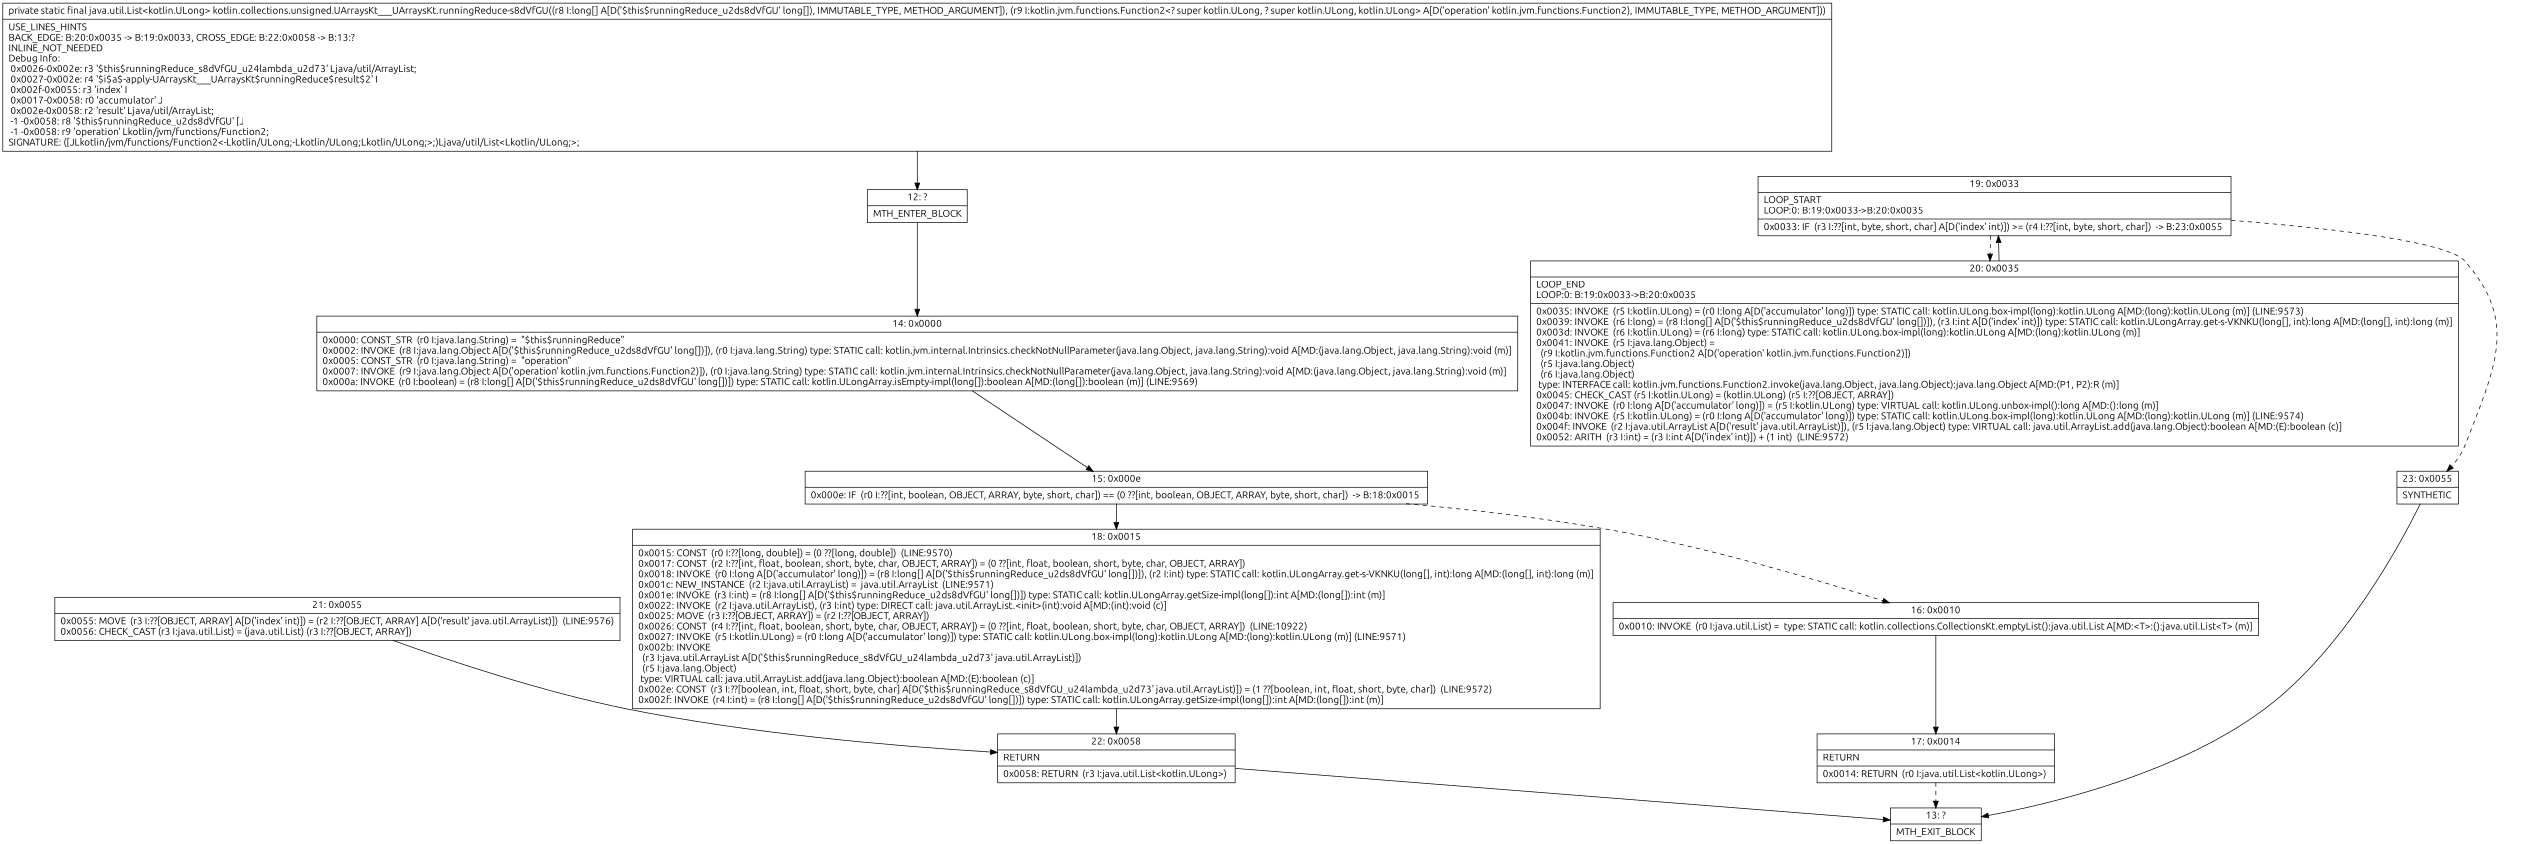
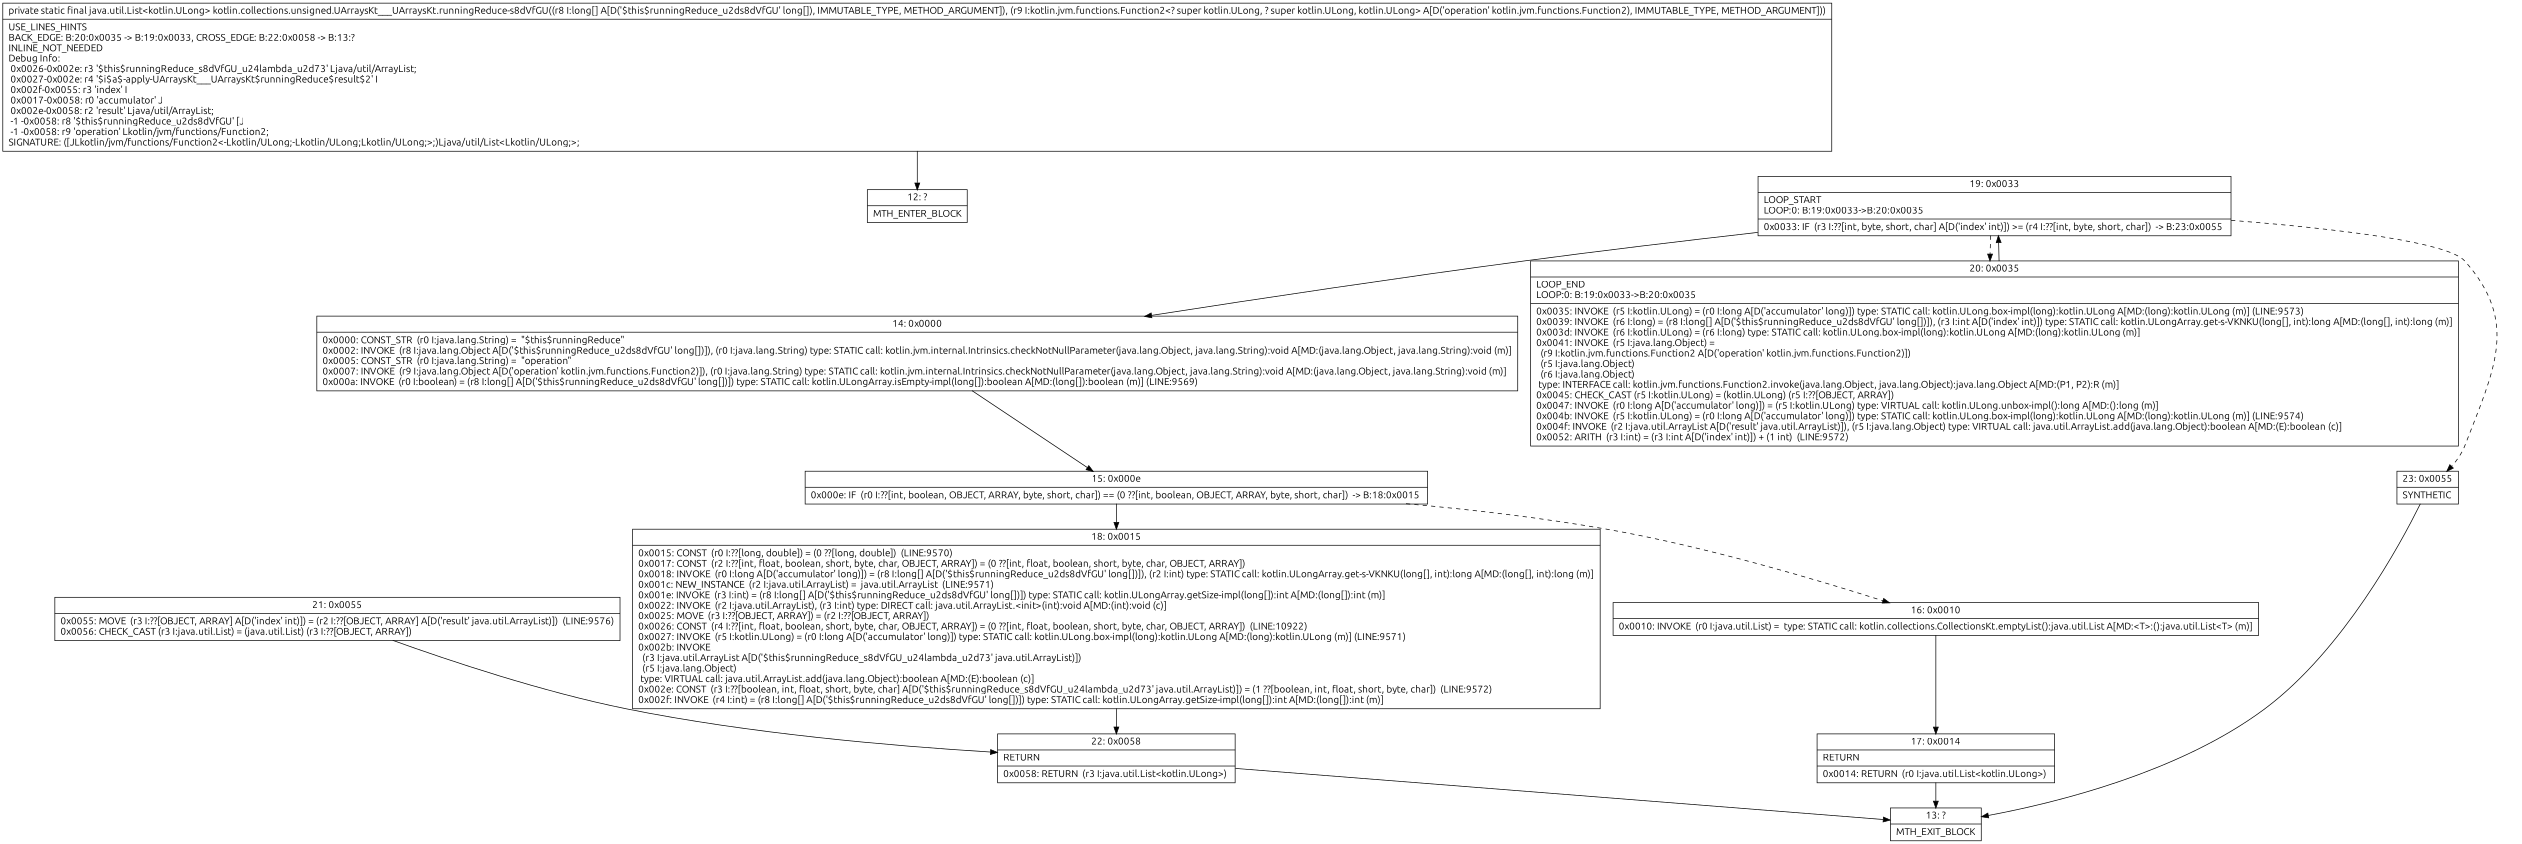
(917, 266) -> (1454, 271)
(1936, 792) -> (1936, 792)
